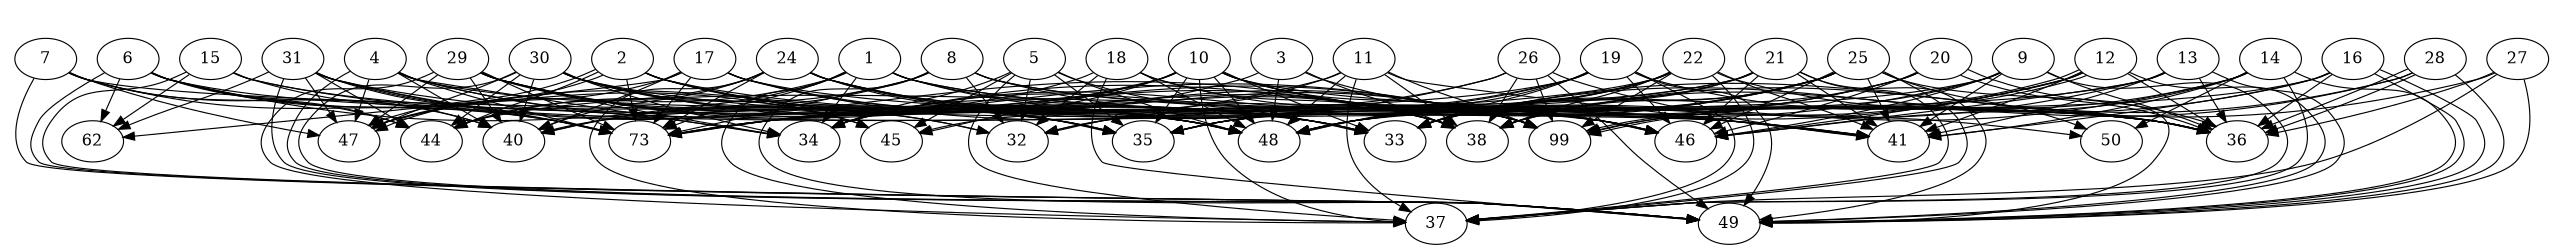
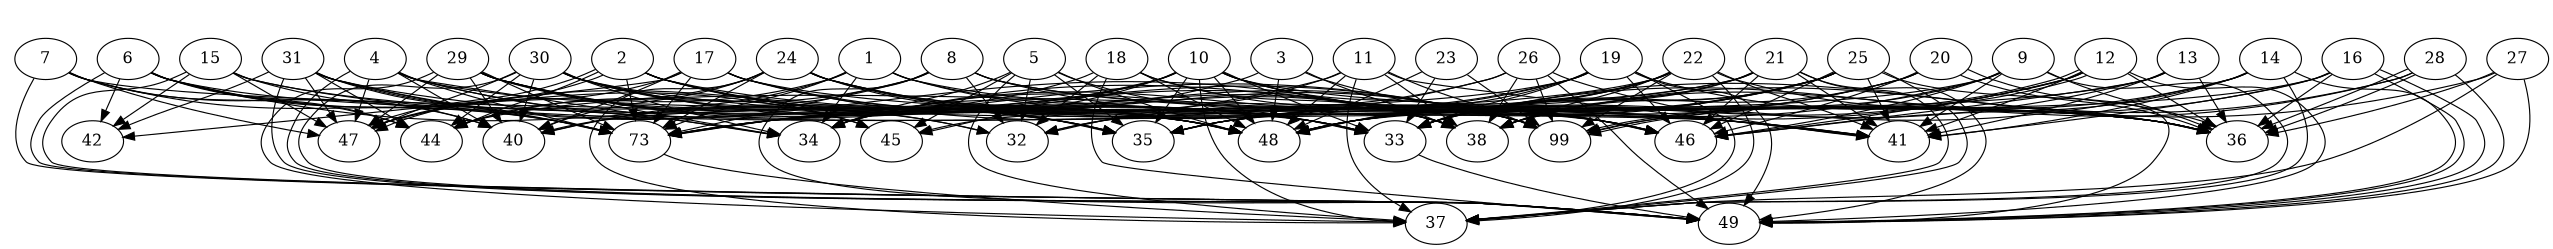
none -> (1447, 59)
none -> (275, 97)
(93, 141) -> (93, 141)
(2112, 141) -> none
(2313, 173) -> (1551, 193)
(784, 182) -> (1174, 210)
